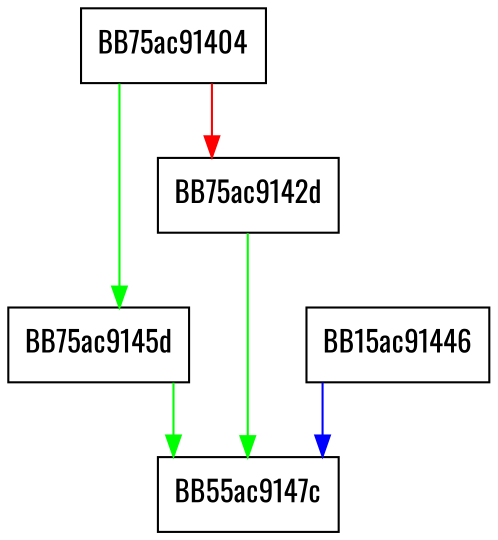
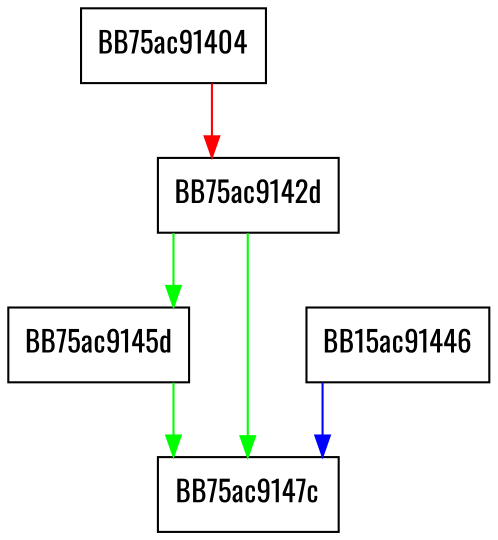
(119, 185) -> (173, 259)
(248, 495) -> (248, 495)
